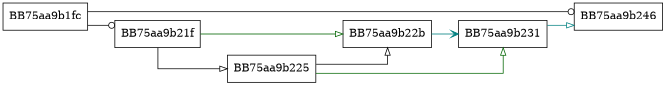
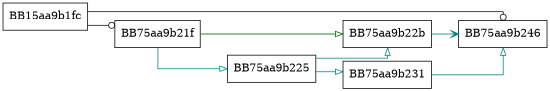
(45, 17) -> (45, 17)
(441, 34) -> (441, 34)
(356, 64) -> (353, 58)
(178, 69) -> (178, 69)
(419, 73) -> (326, 72)
